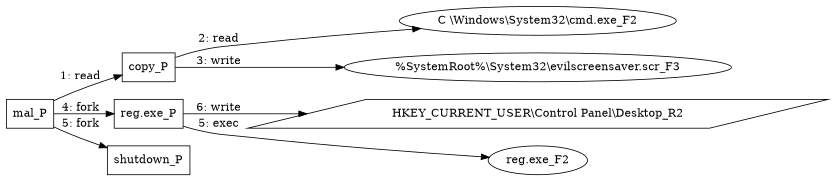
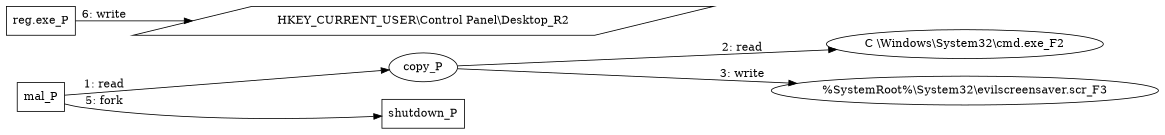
(149, 67) -> (423, 67)
(80, 114) -> none
(538, 160) -> none
